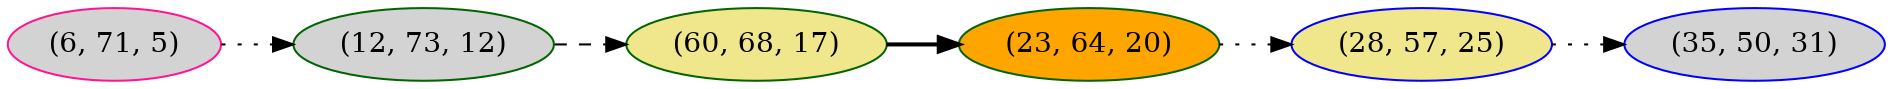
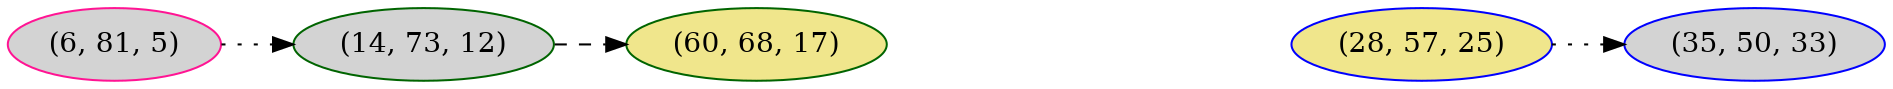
(114, 44) -> (114, 44)
(424, 44) -> (424, 44)
(1089, 44) -> none
(1755, 44) -> (1755, 44)
